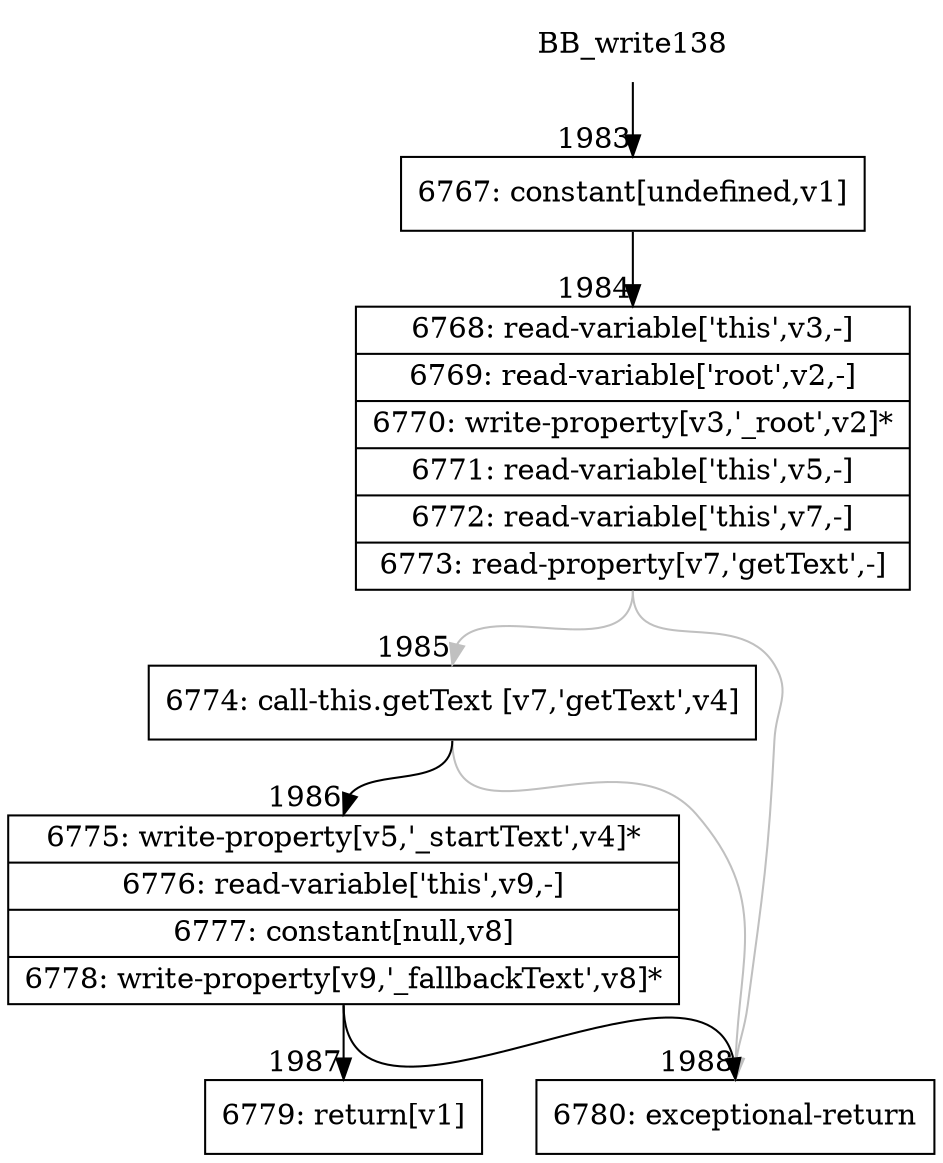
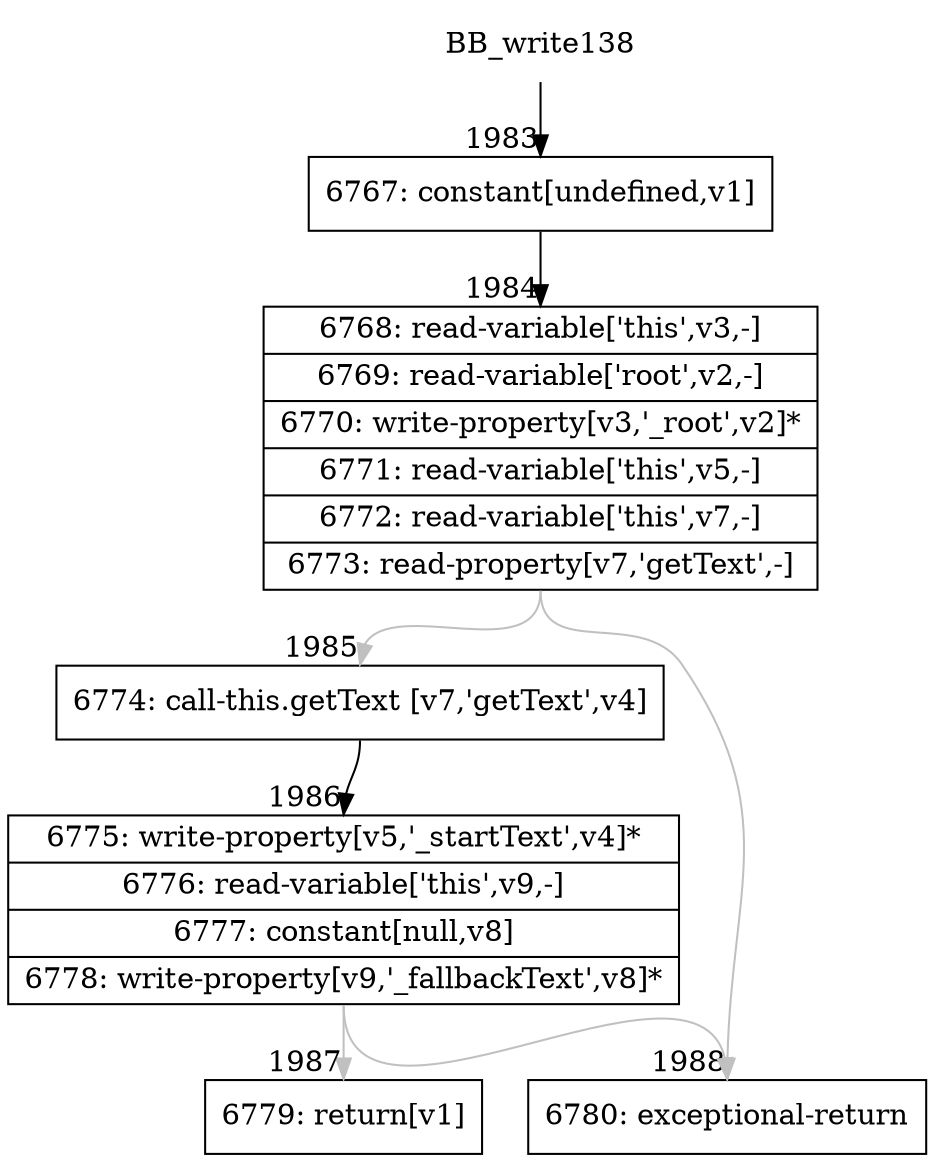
(685, 806) -> none
(344, 1044) -> (344, 1044)
(529, 1045) -> (525, 1045)
